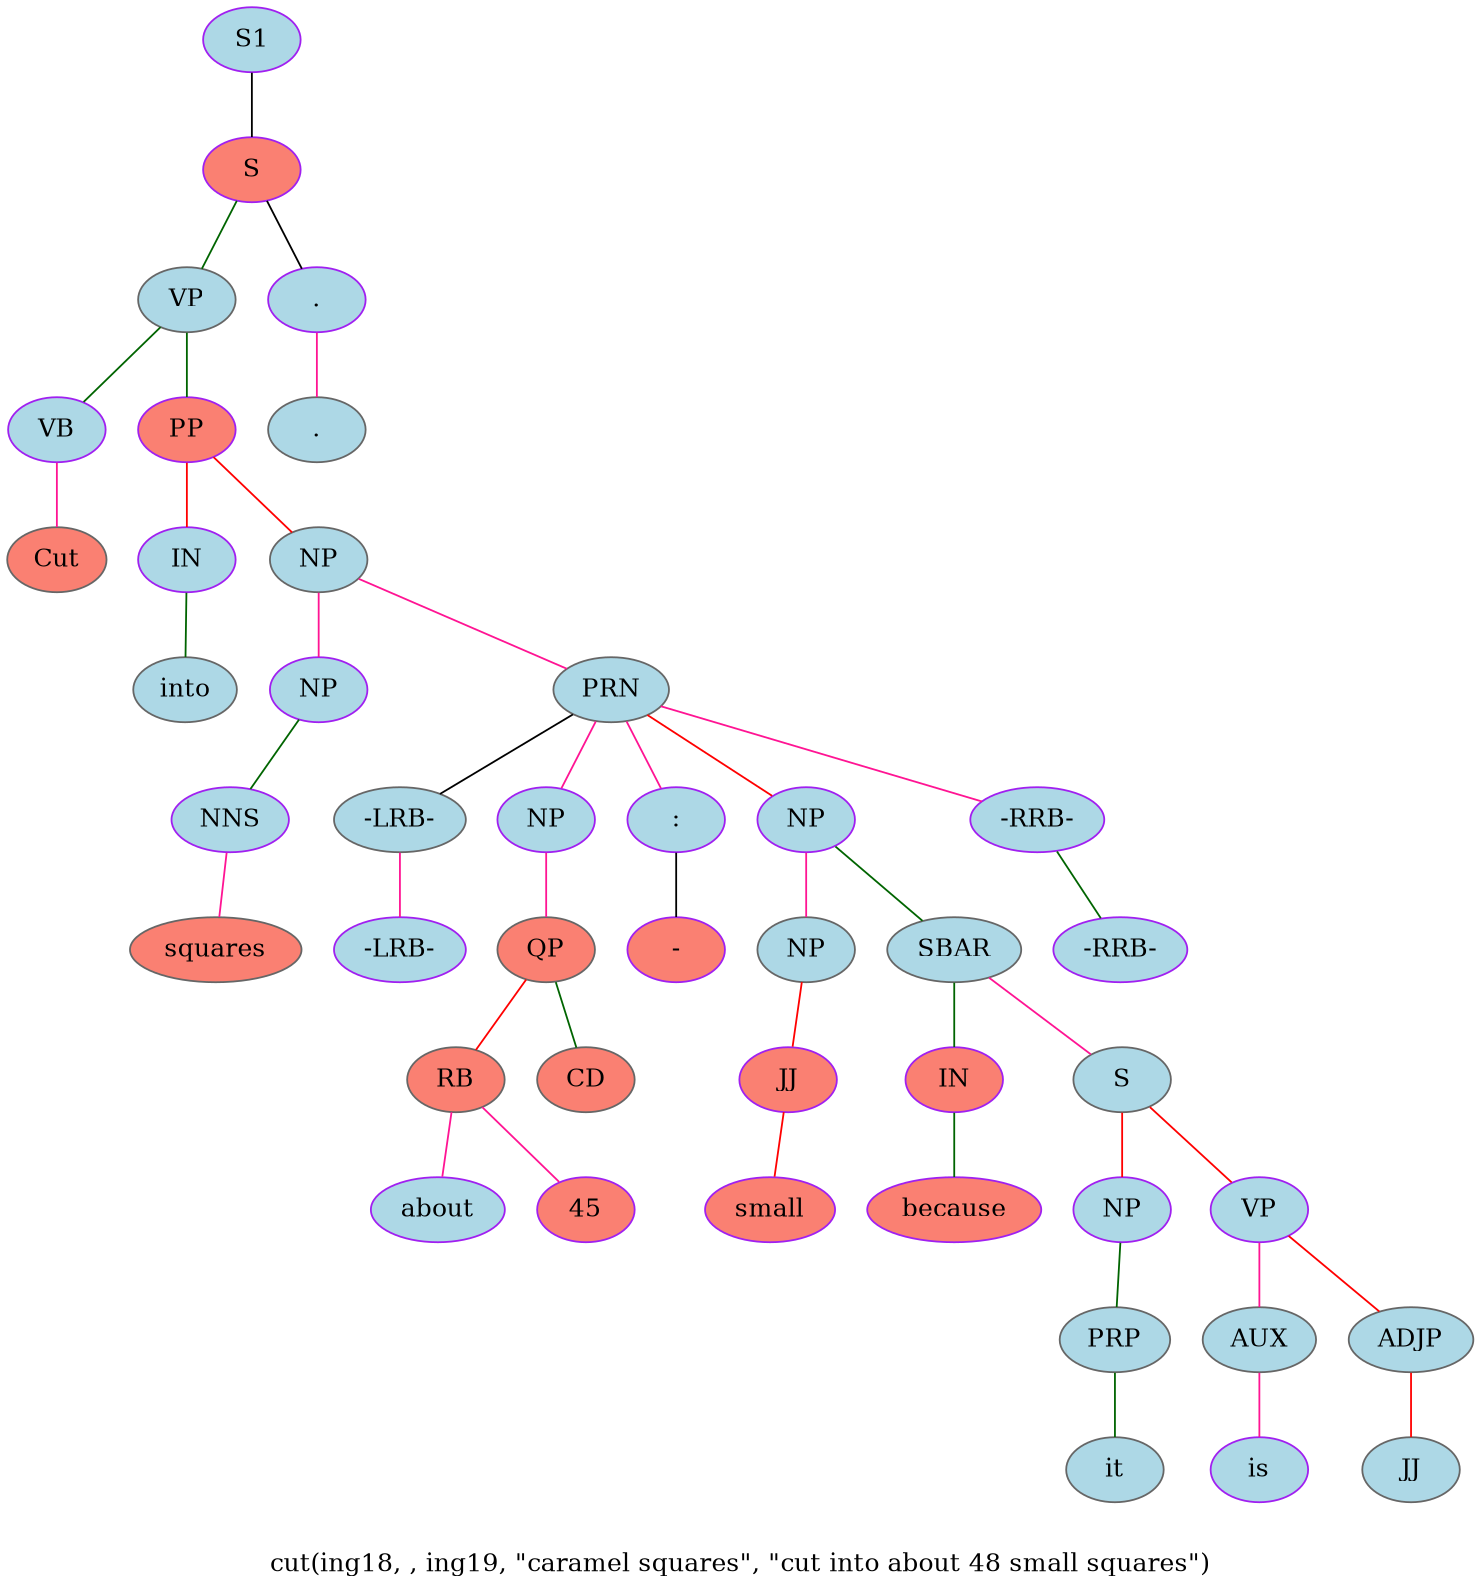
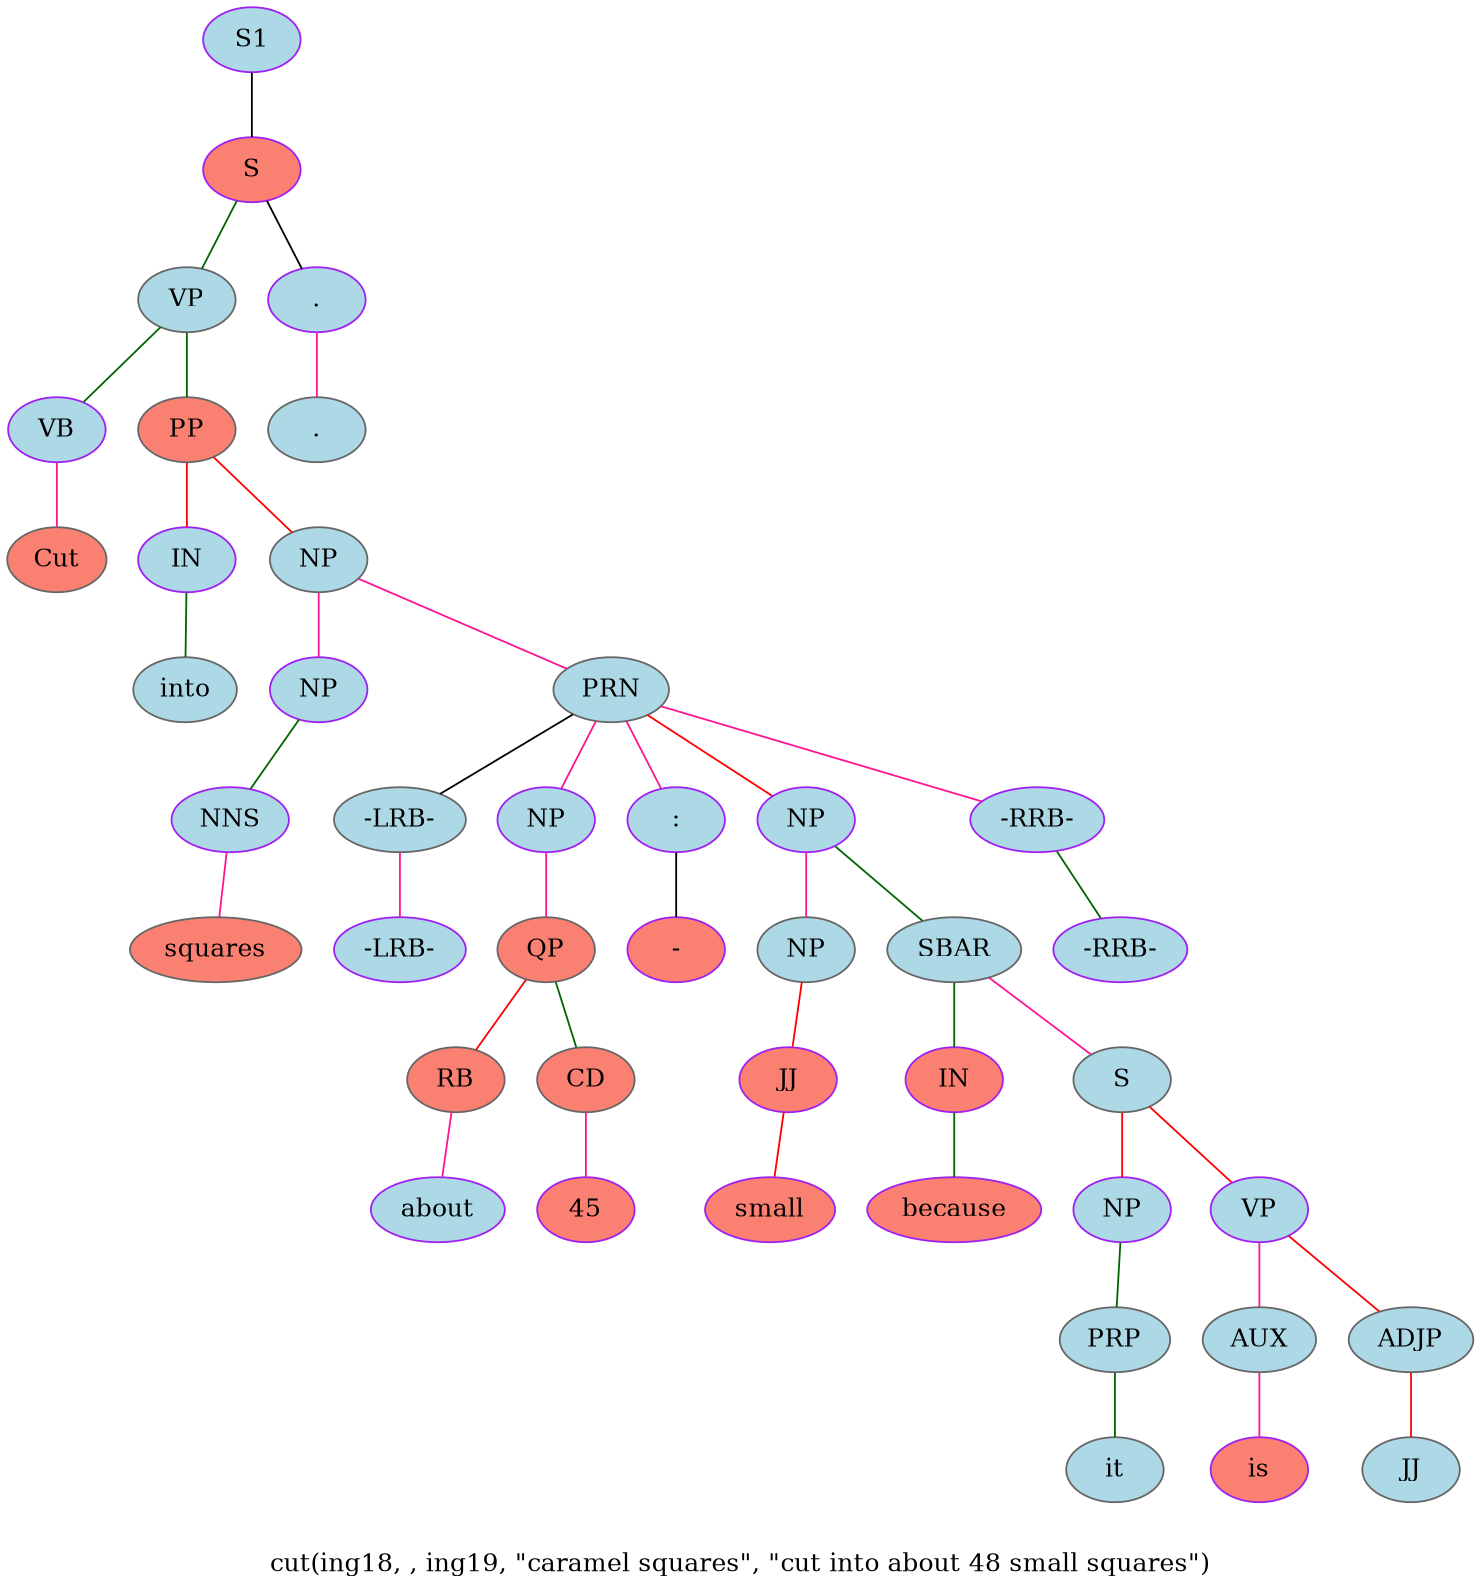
(187, 430) -> (187, 430)
(521, 1145) -> (586, 1145)
(1259, 1470) -> (1259, 1470)
